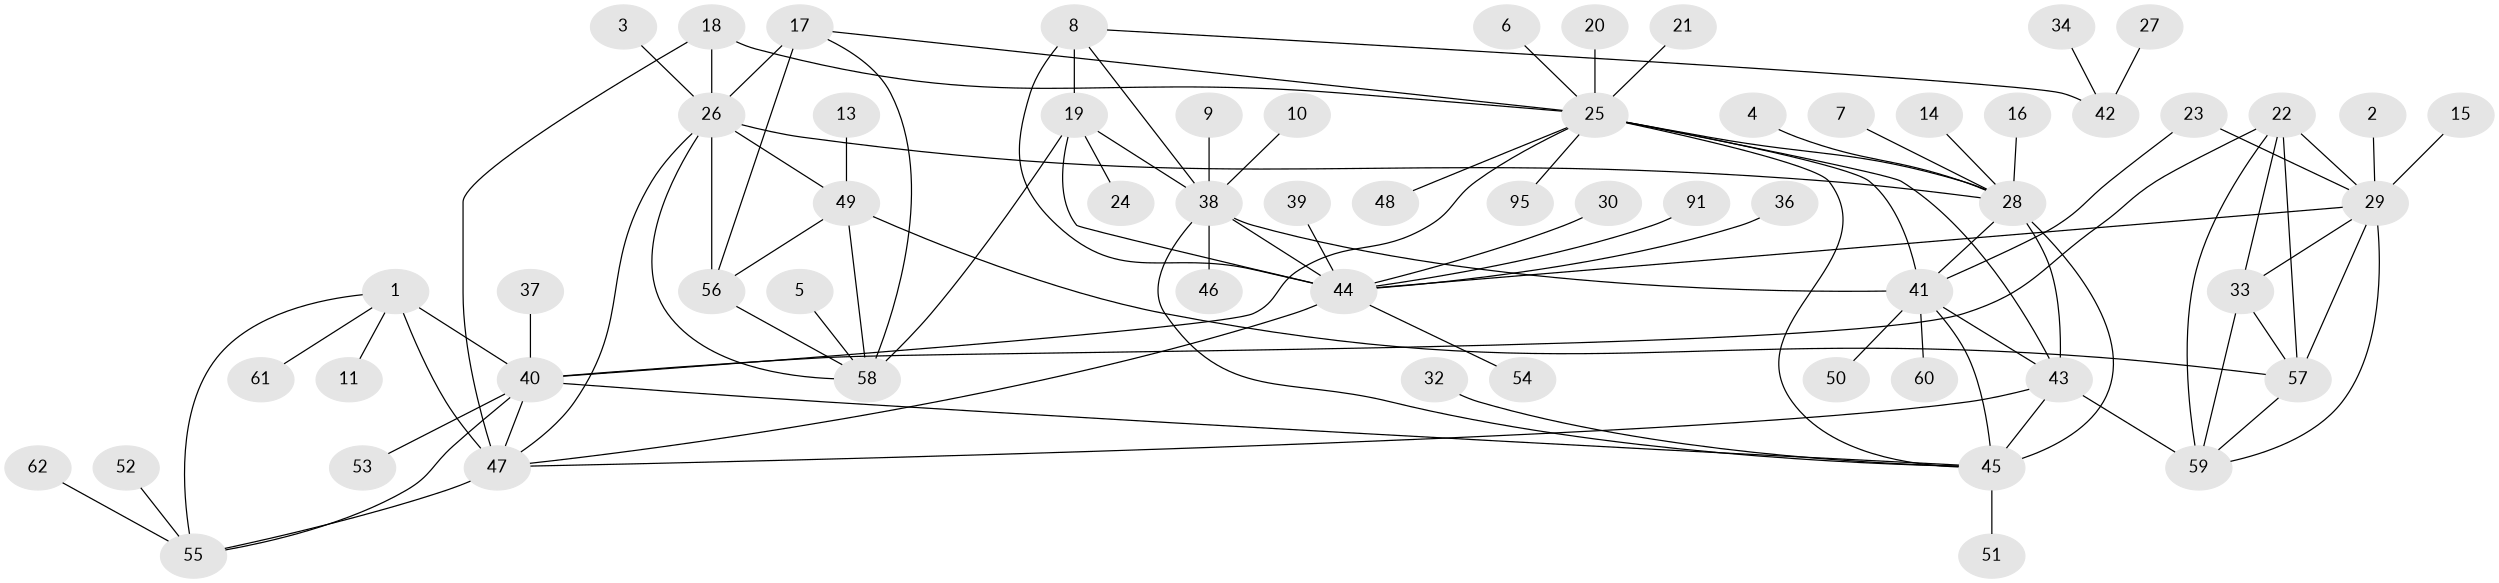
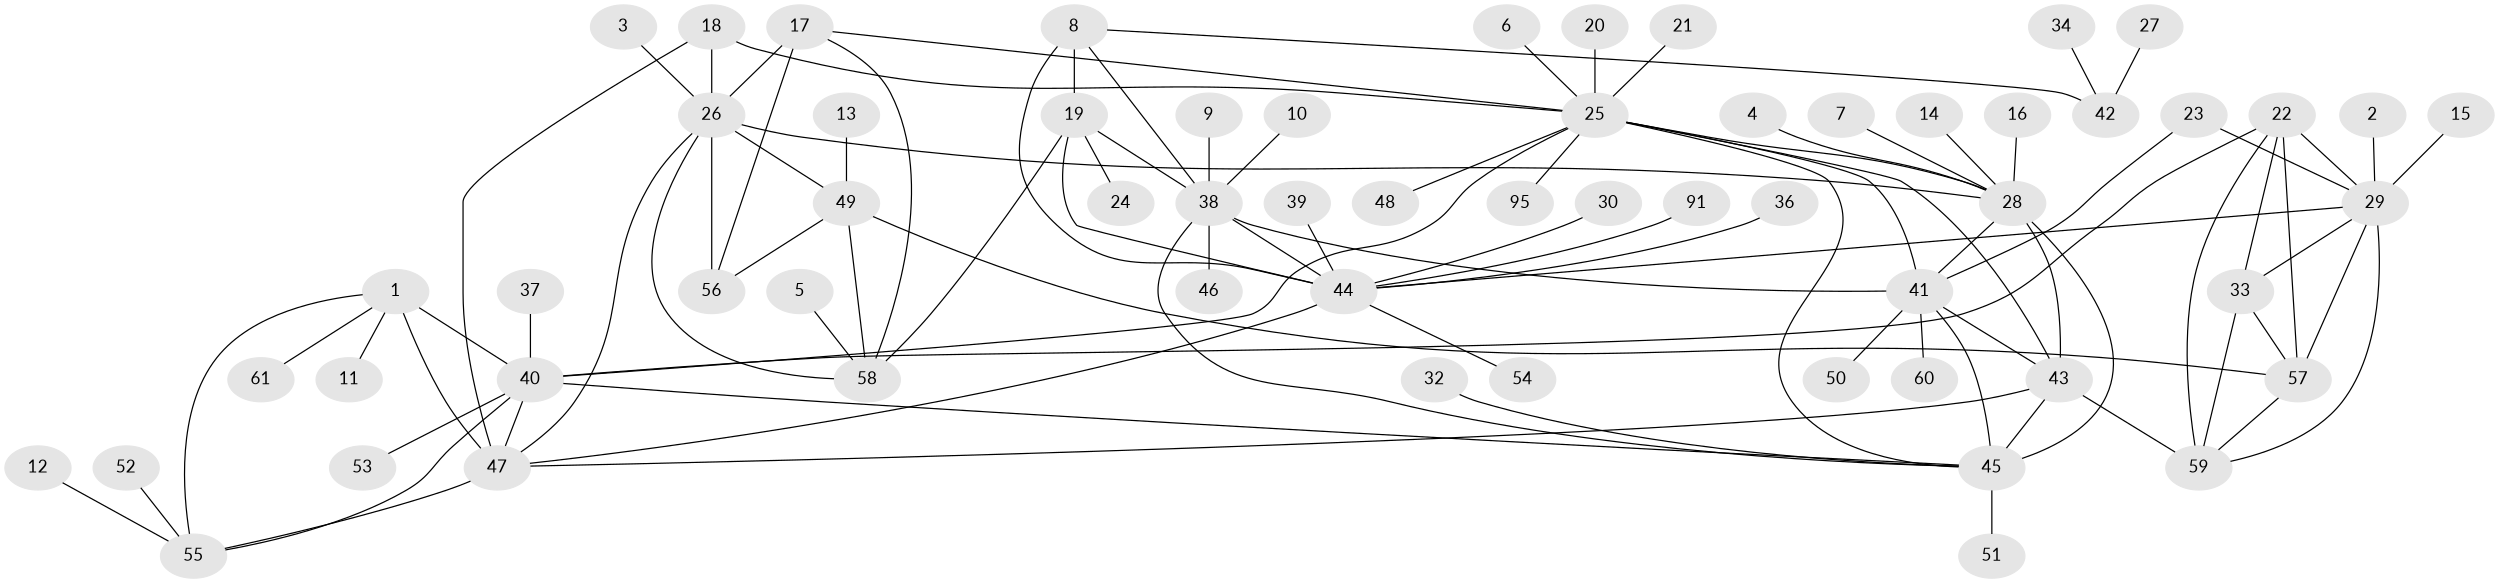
(789, 336) -> none
(38, 468) -> (38, 468)
